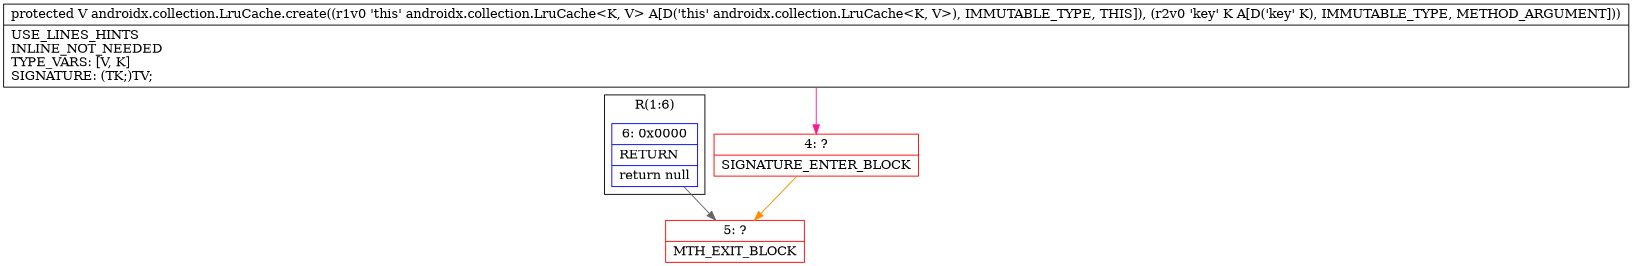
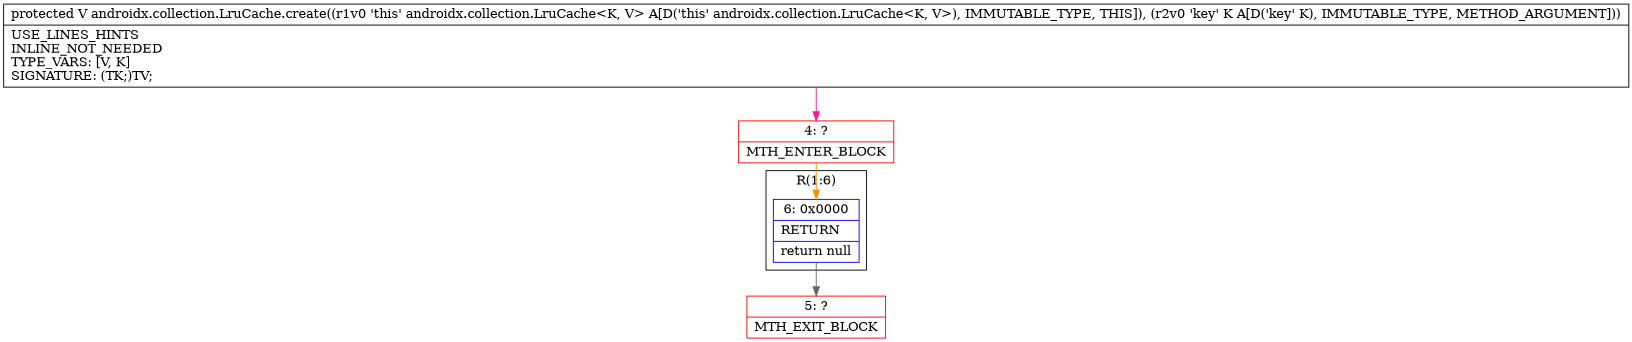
(816, 165) -> (816, 152)
(779, 195) -> (816, 177)
